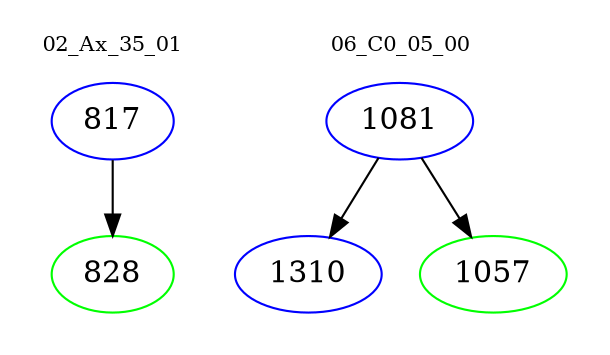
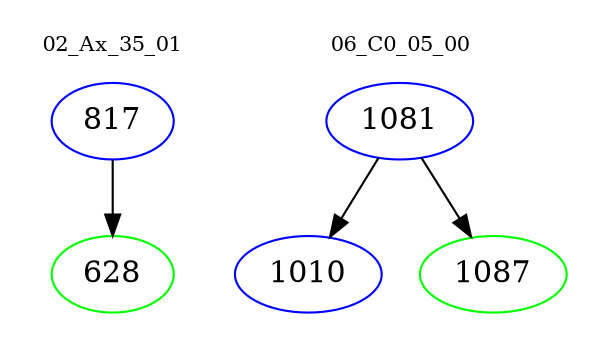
(113, 274) -> (113, 274)
(308, 274) -> (308, 274)
(493, 274) -> (493, 274)
